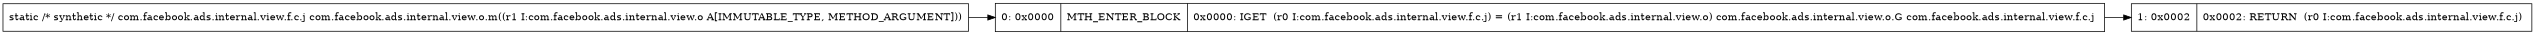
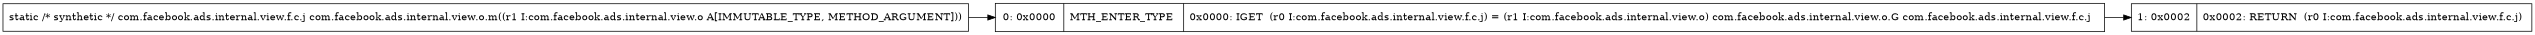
(1124, 17) -> (1122, 17)
